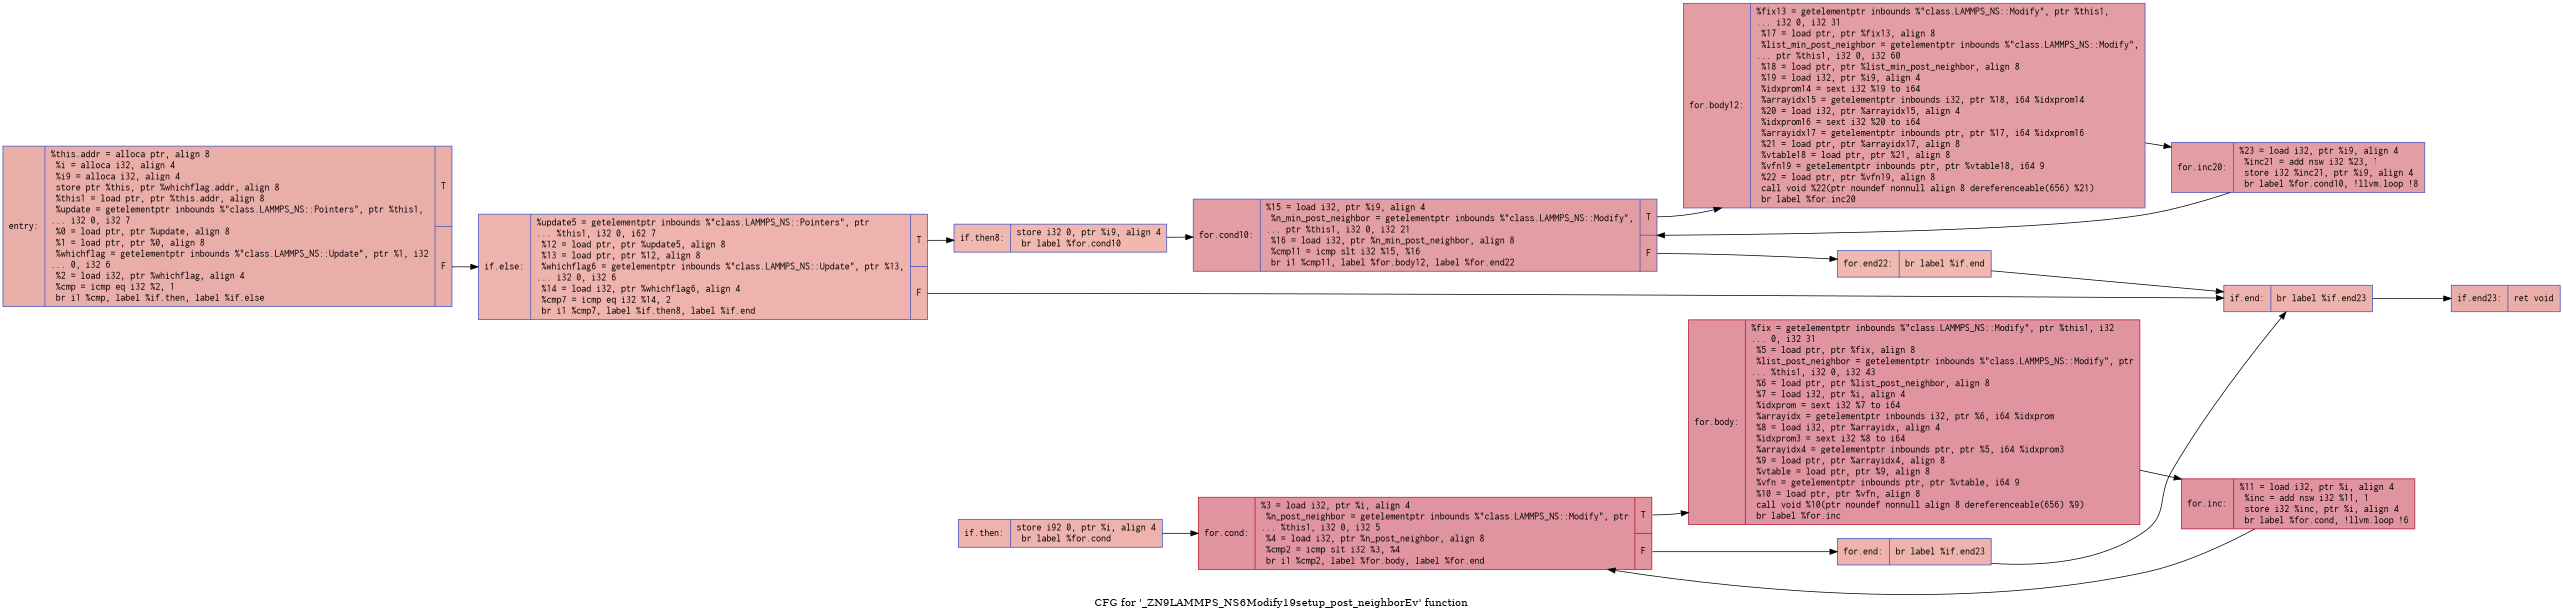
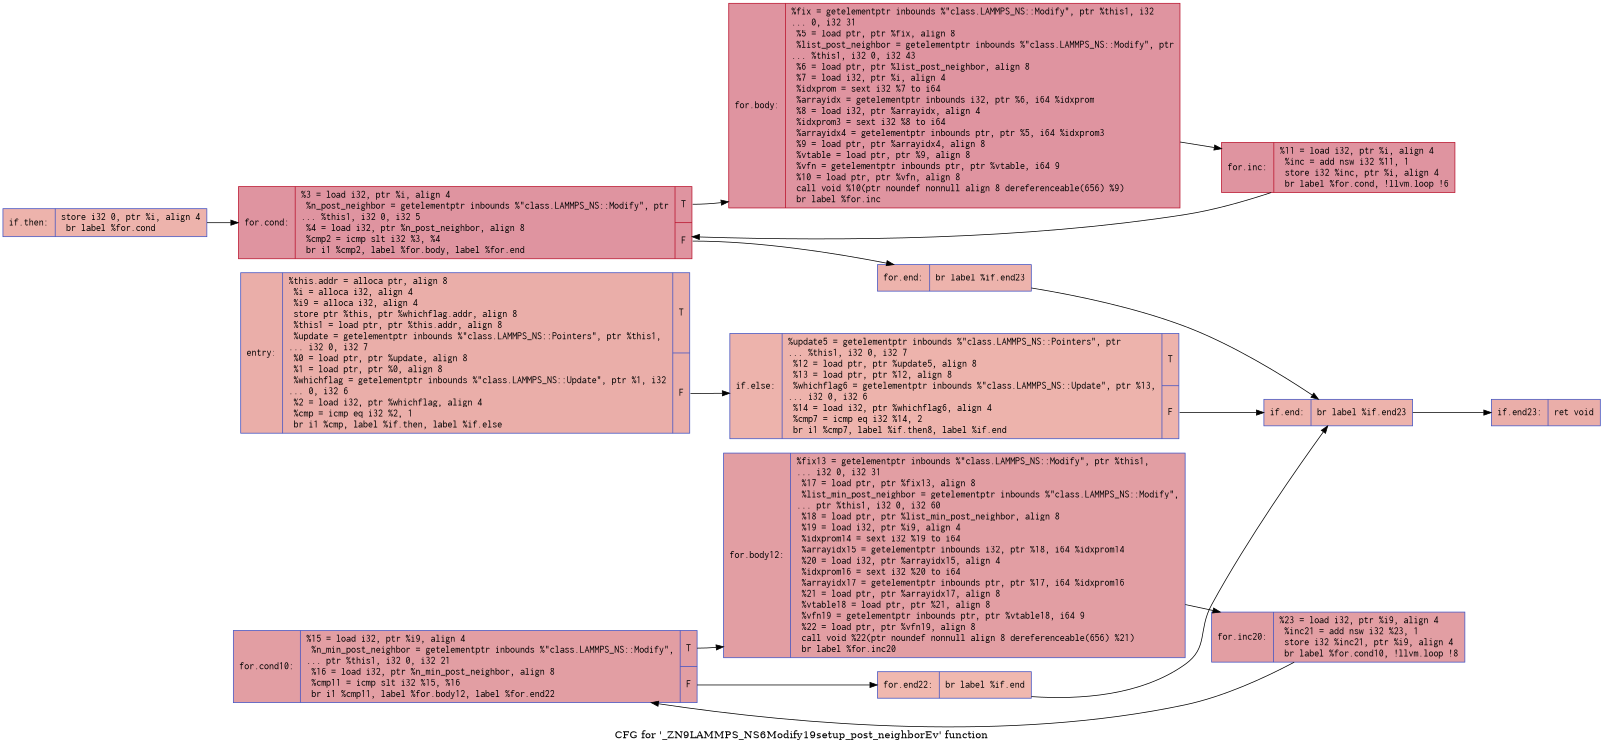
(597, 233) -> (848, 353)
(1060, 238) -> none
(1086, 527) -> (131, 217)
